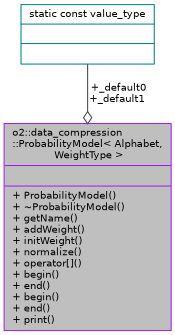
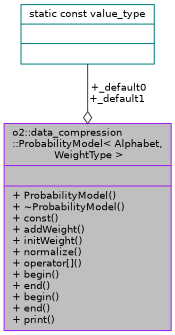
(45, 218) -> (36, 218)
